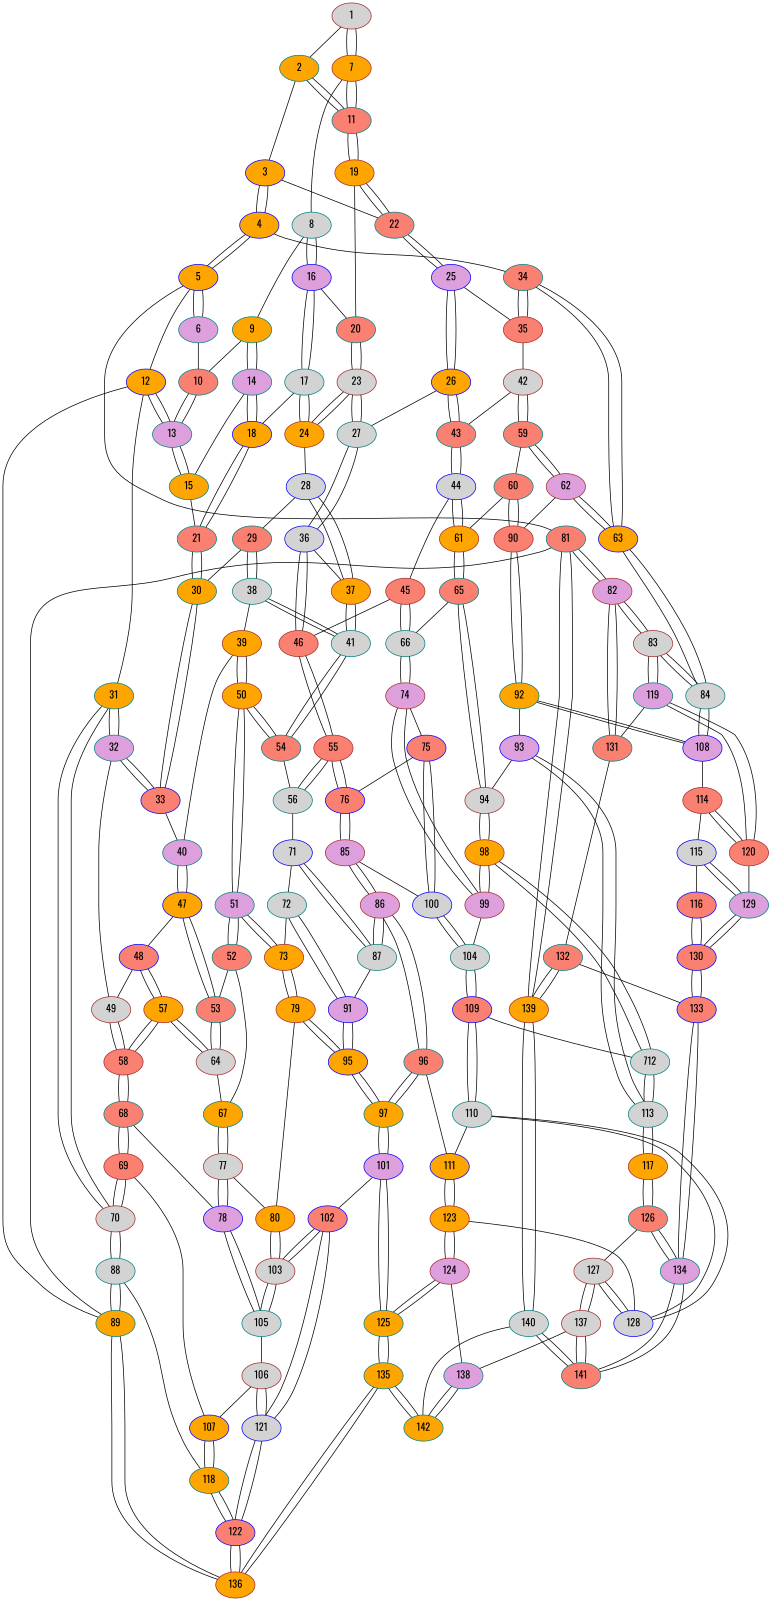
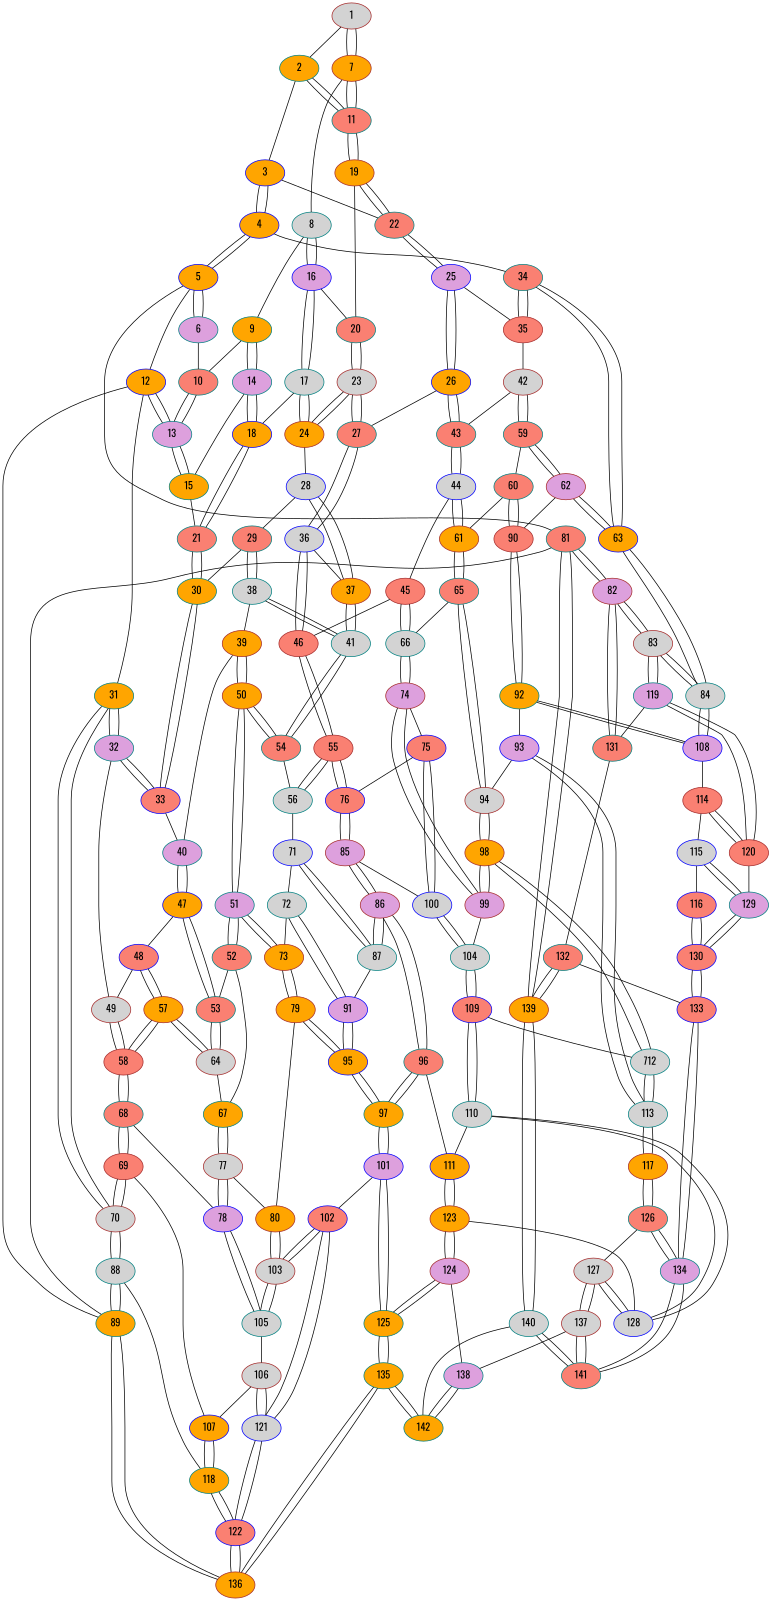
(357, 434) -> (357, 434)
